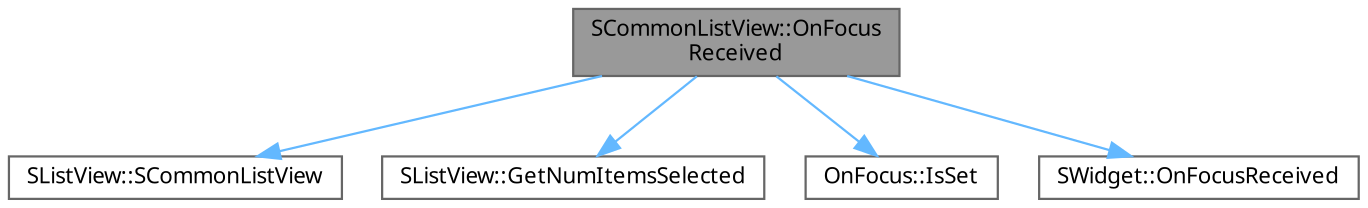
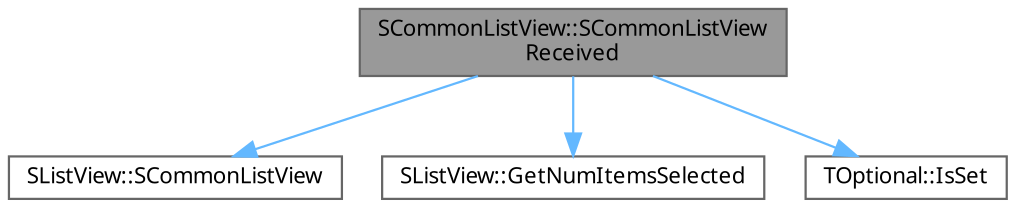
(736, 42) -> (573, 42)
(902, 178) -> (906, 178)
(1199, 178) -> none
